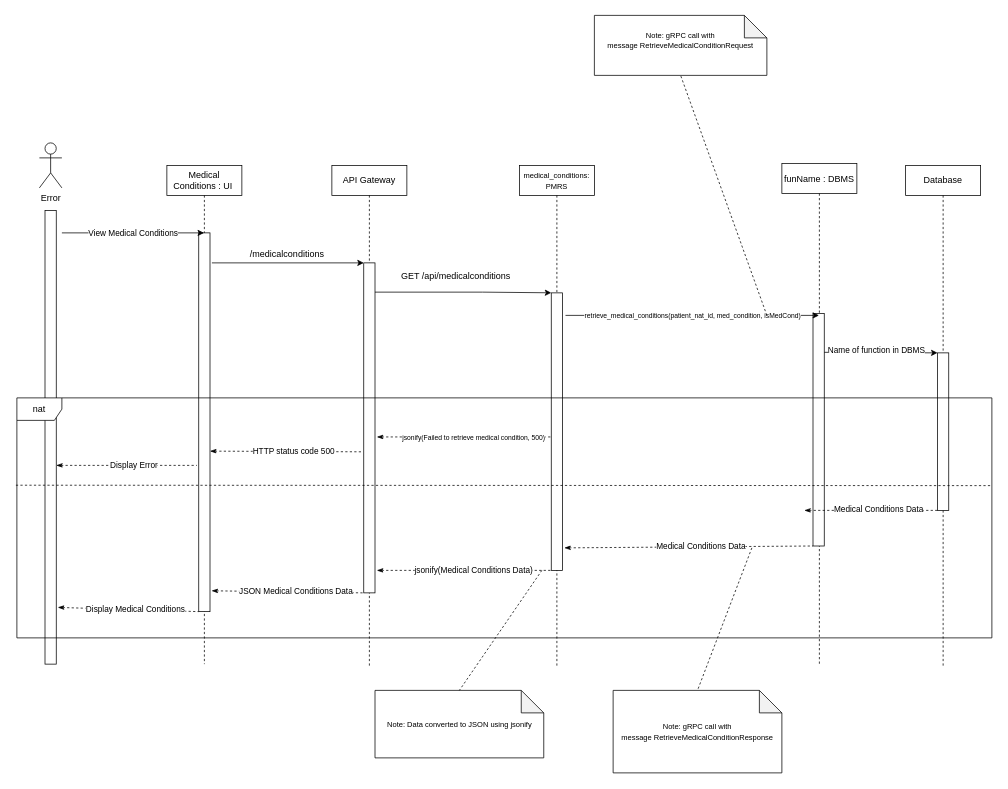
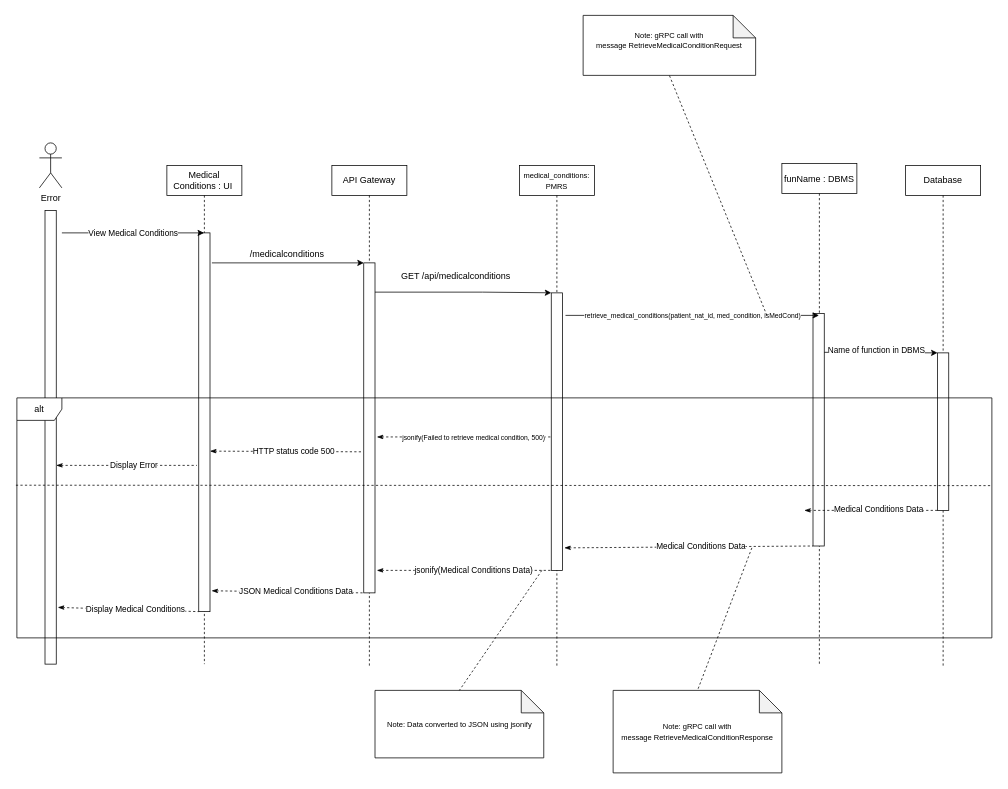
(681, 45) -> (669, 45)
(39, 409) -> (39, 409)
